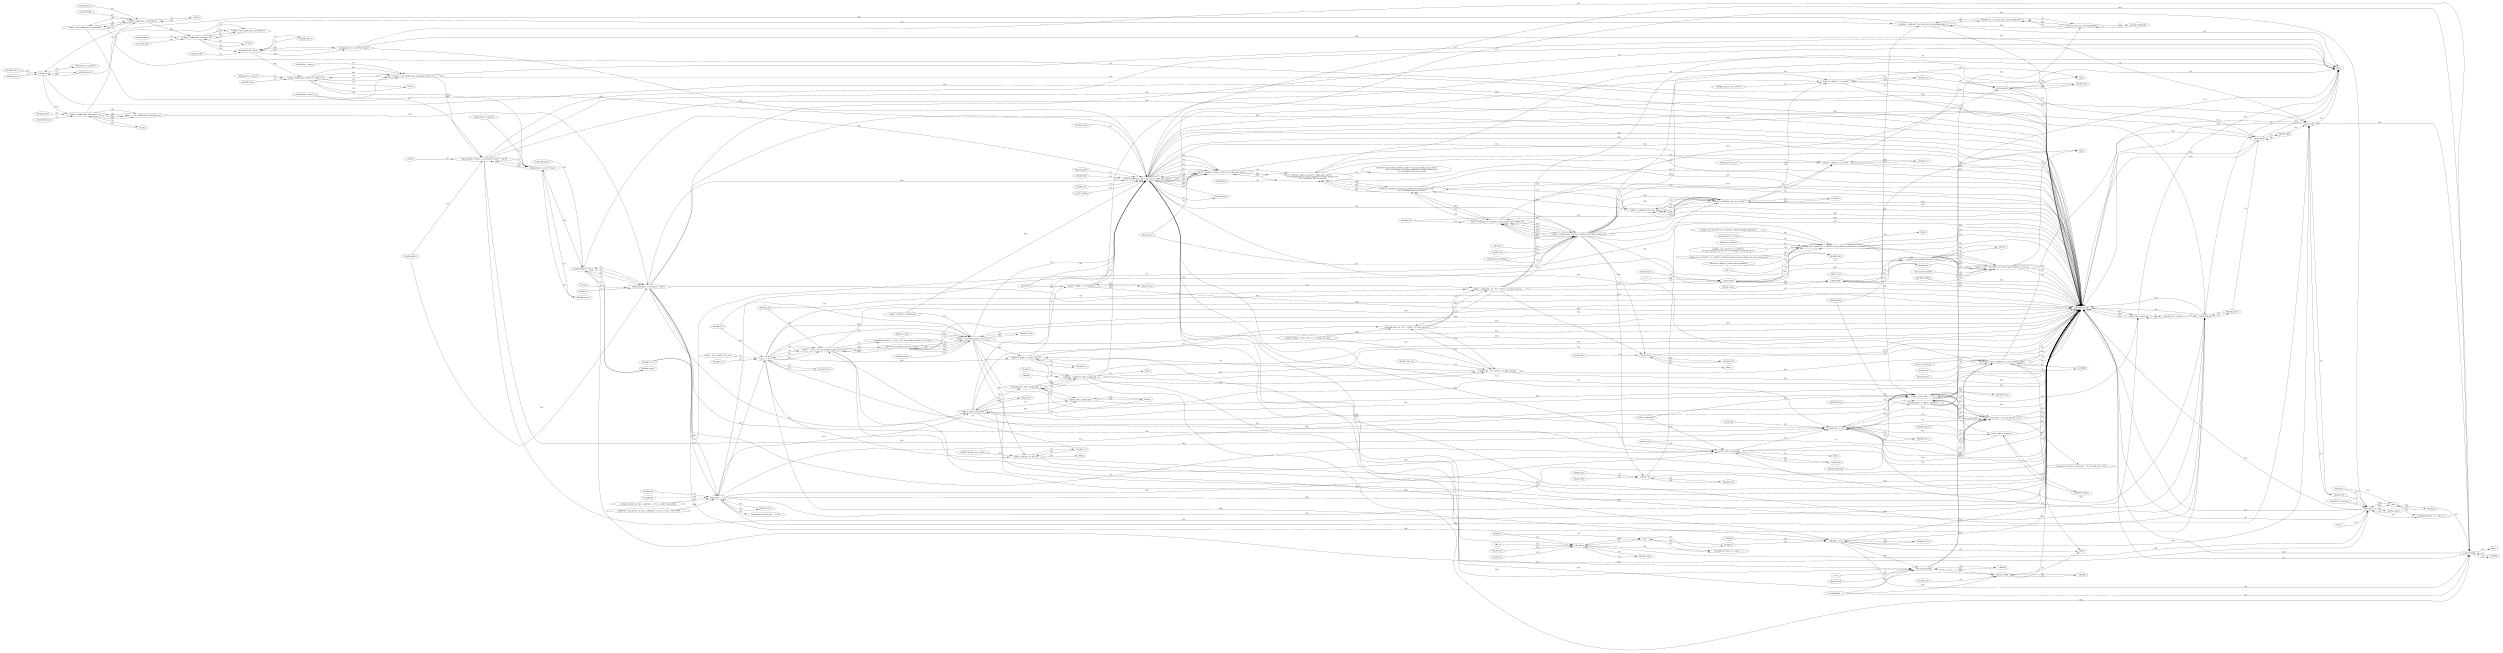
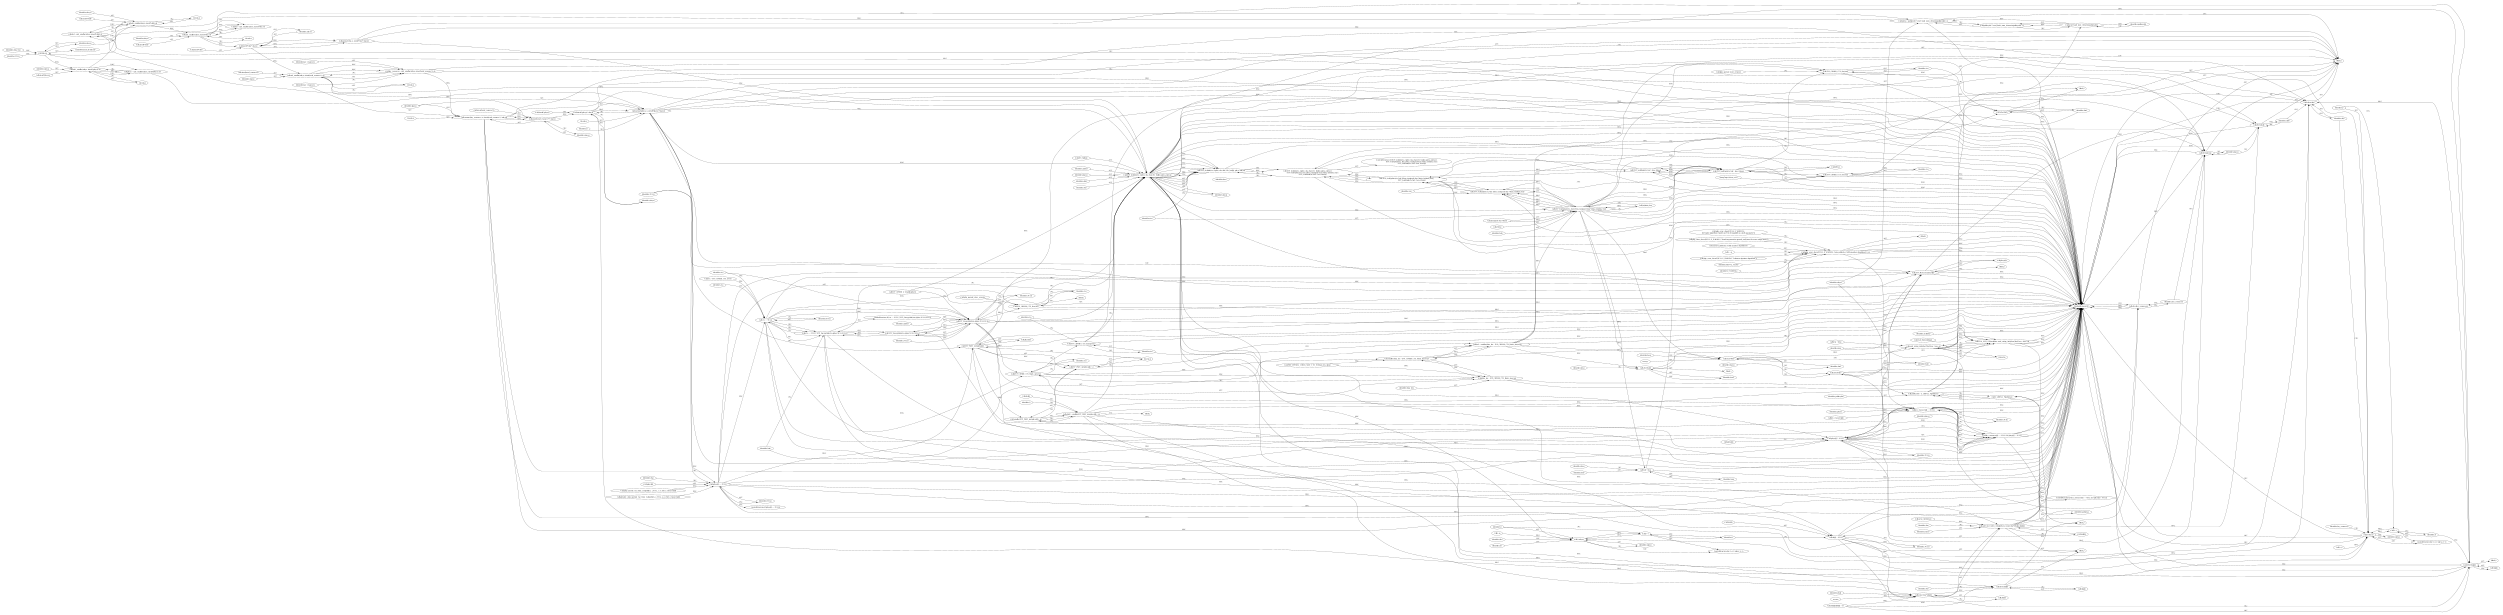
none -> (1645, 205)
(1686, 434) -> (1885, 374)
